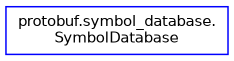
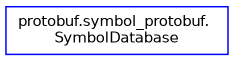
(117, 31) -> (117, 31)
